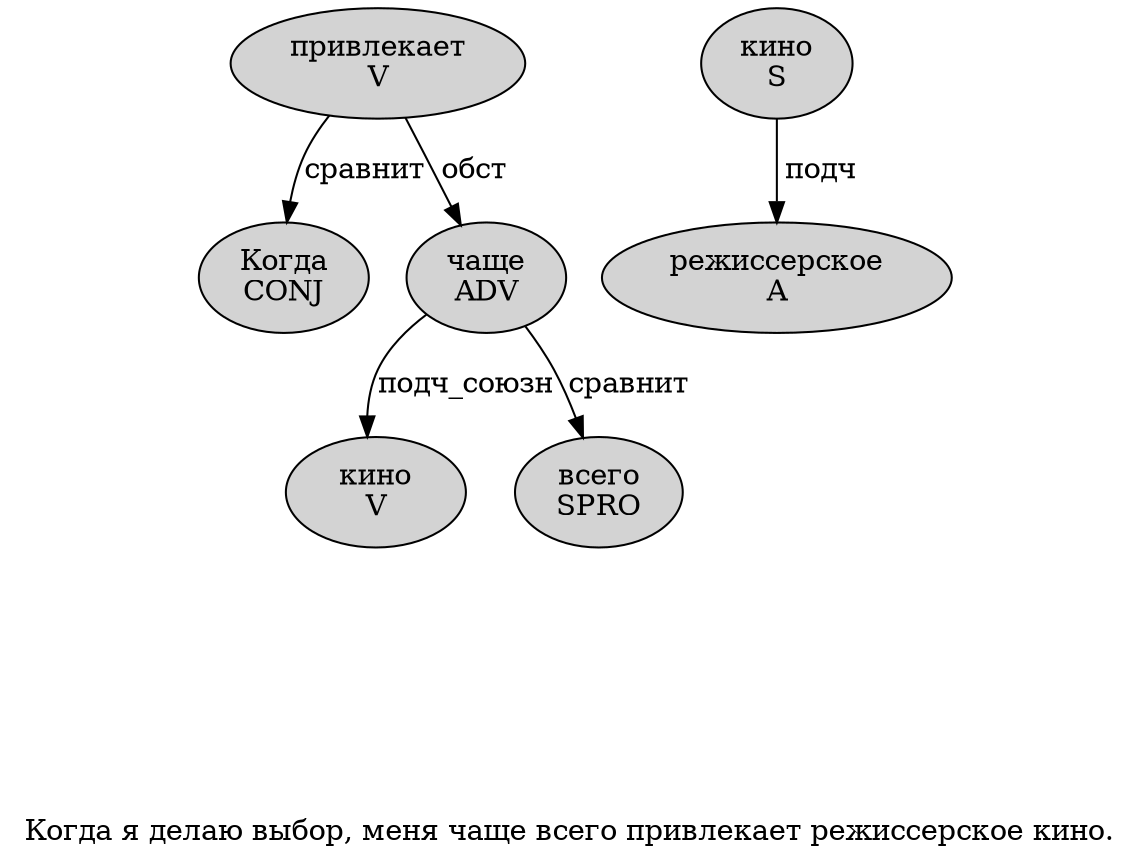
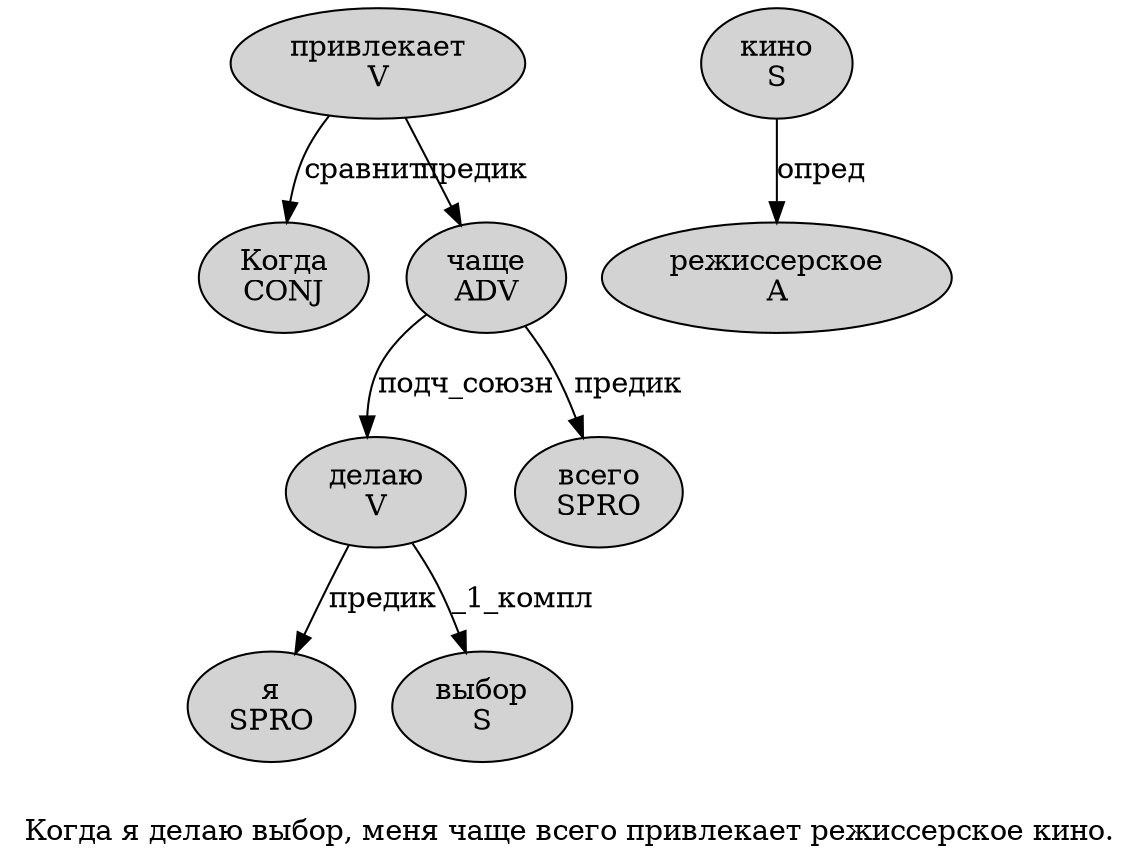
(474, 171) -> (474, 171)
(821, 171) -> (821, 171)
(629, 385) -> (629, 385)
(376, 492) -> (376, 492)
none -> (272, 707)
none -> (482, 707)
